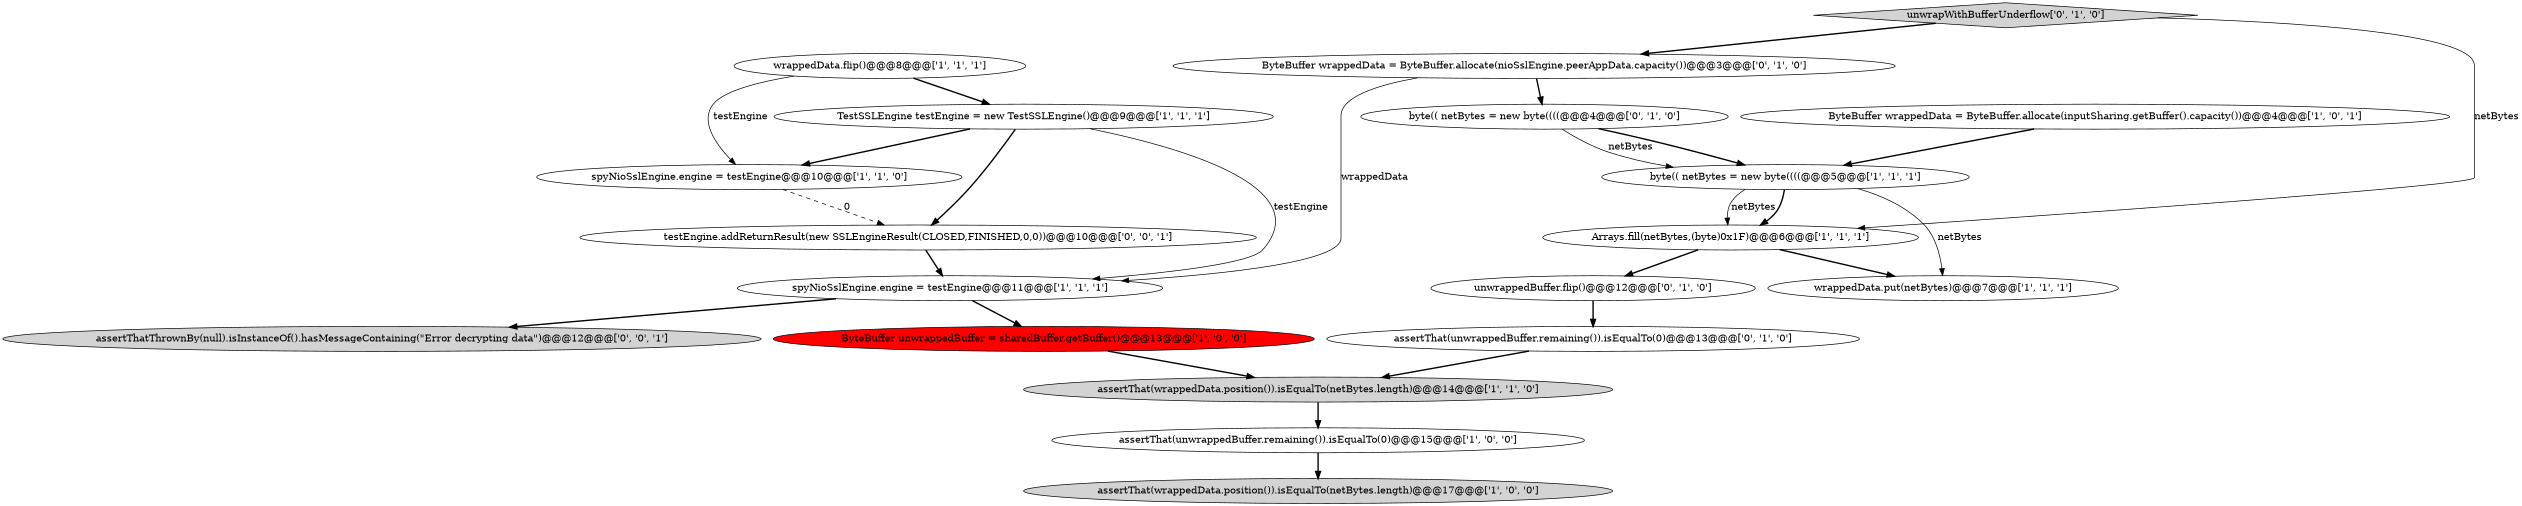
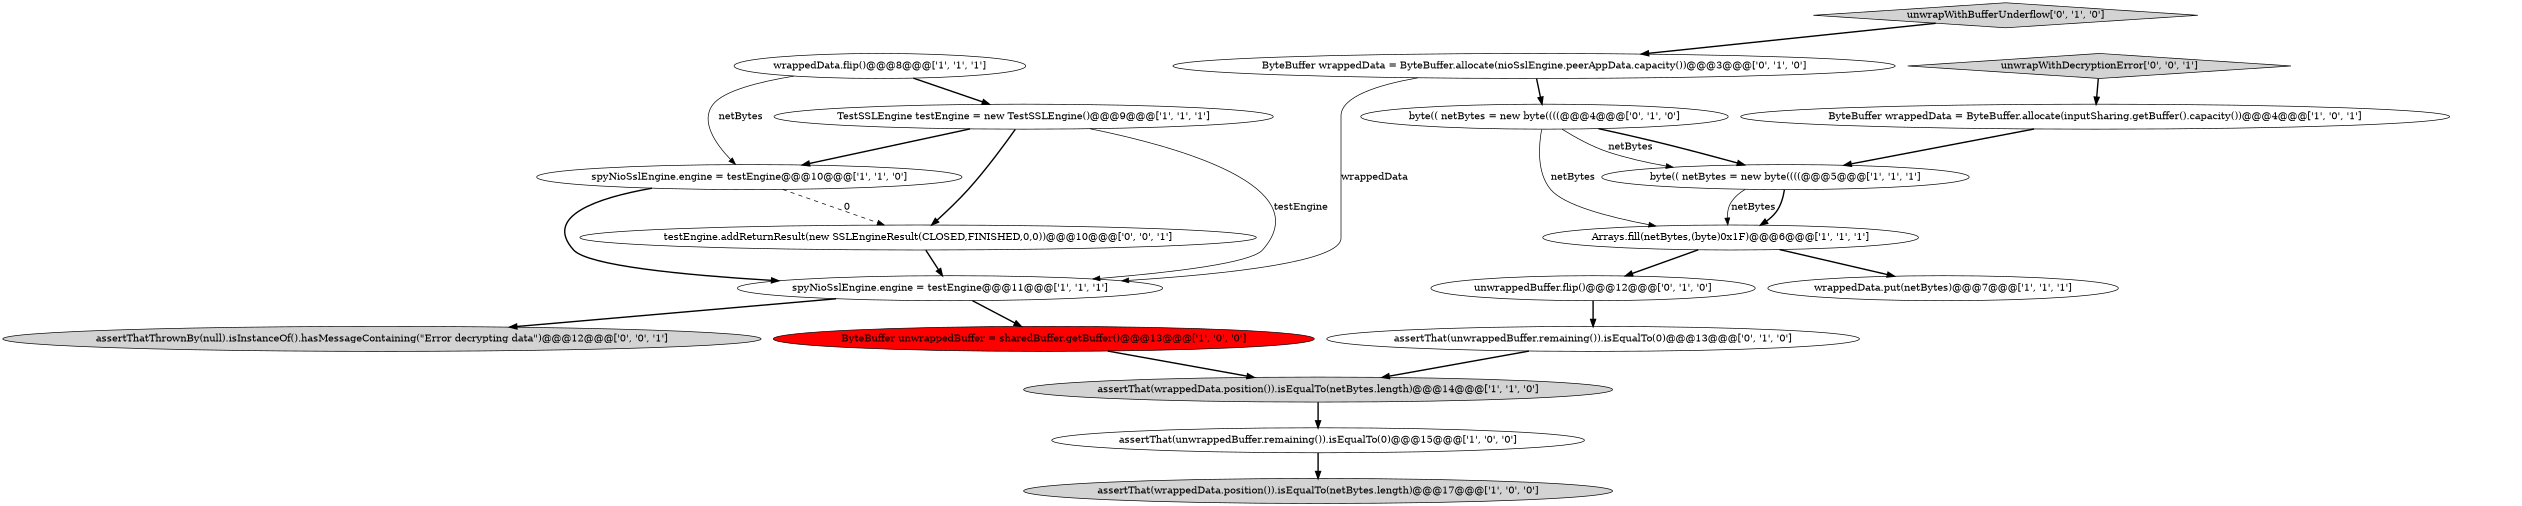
none -> (2099, 66)
(741, 117) -> (741, 117)
(2388, 189) -> (1568, 202)
(1913, 215) -> none
none -> (610, 263)
